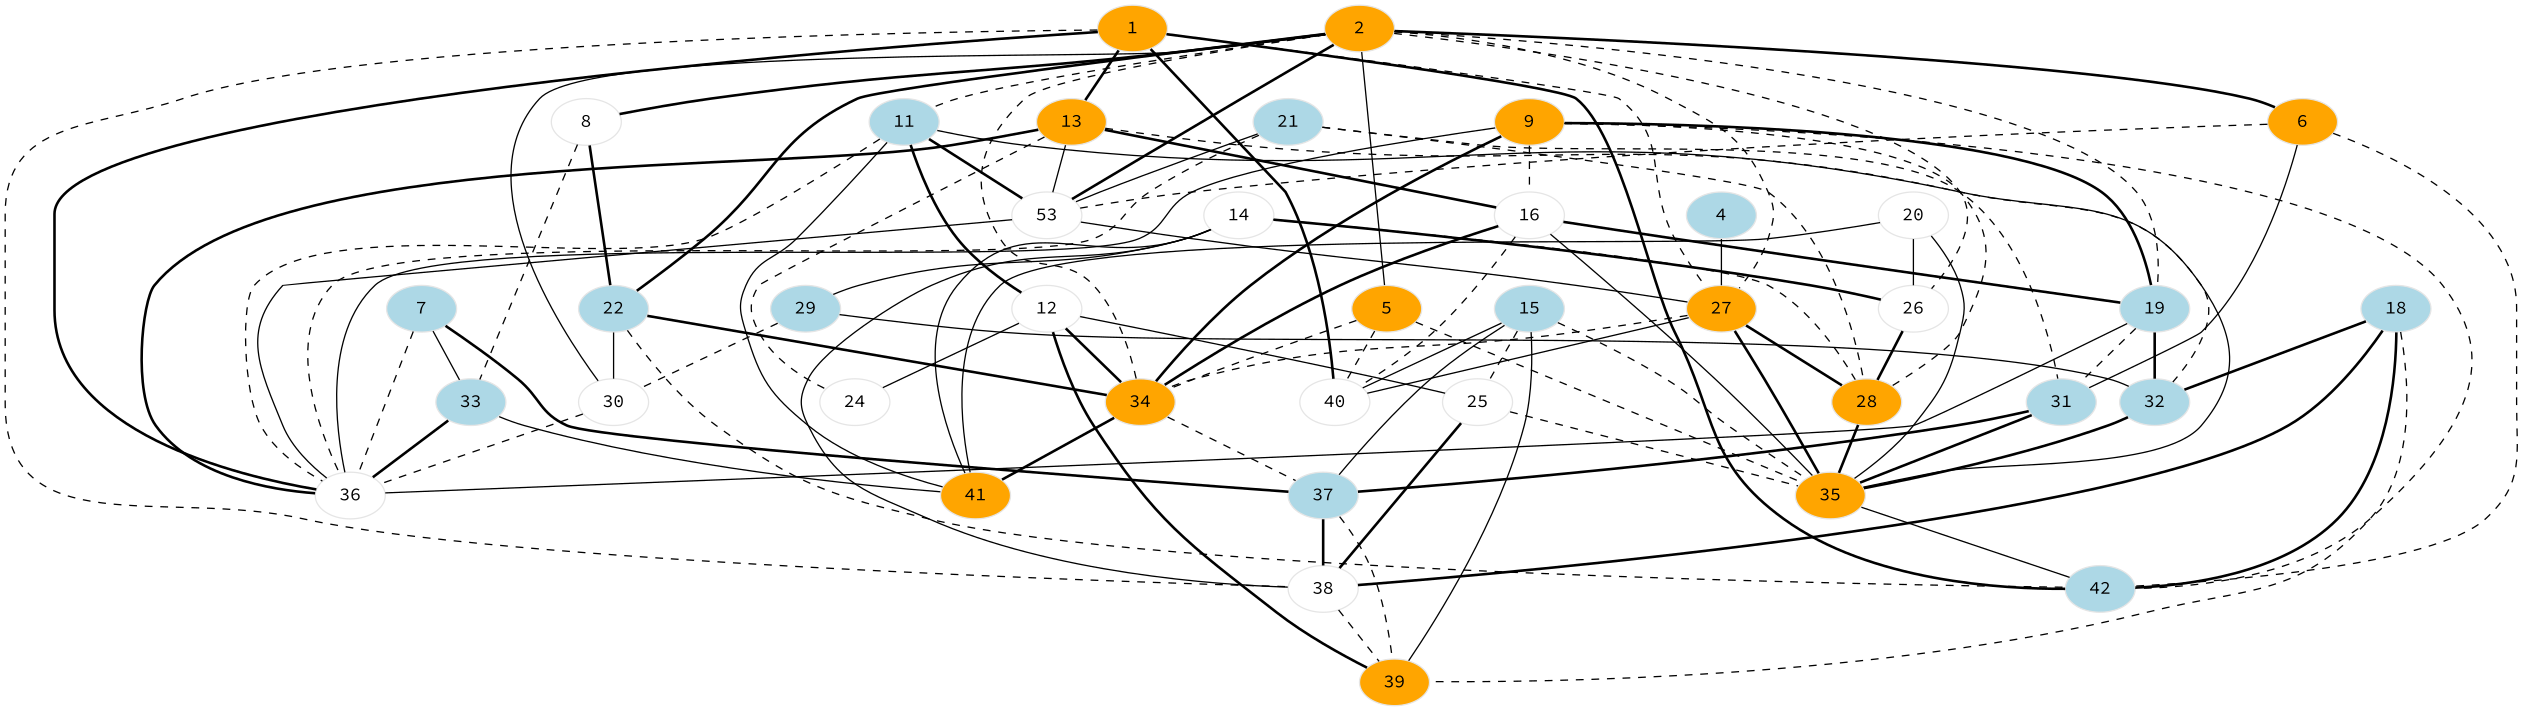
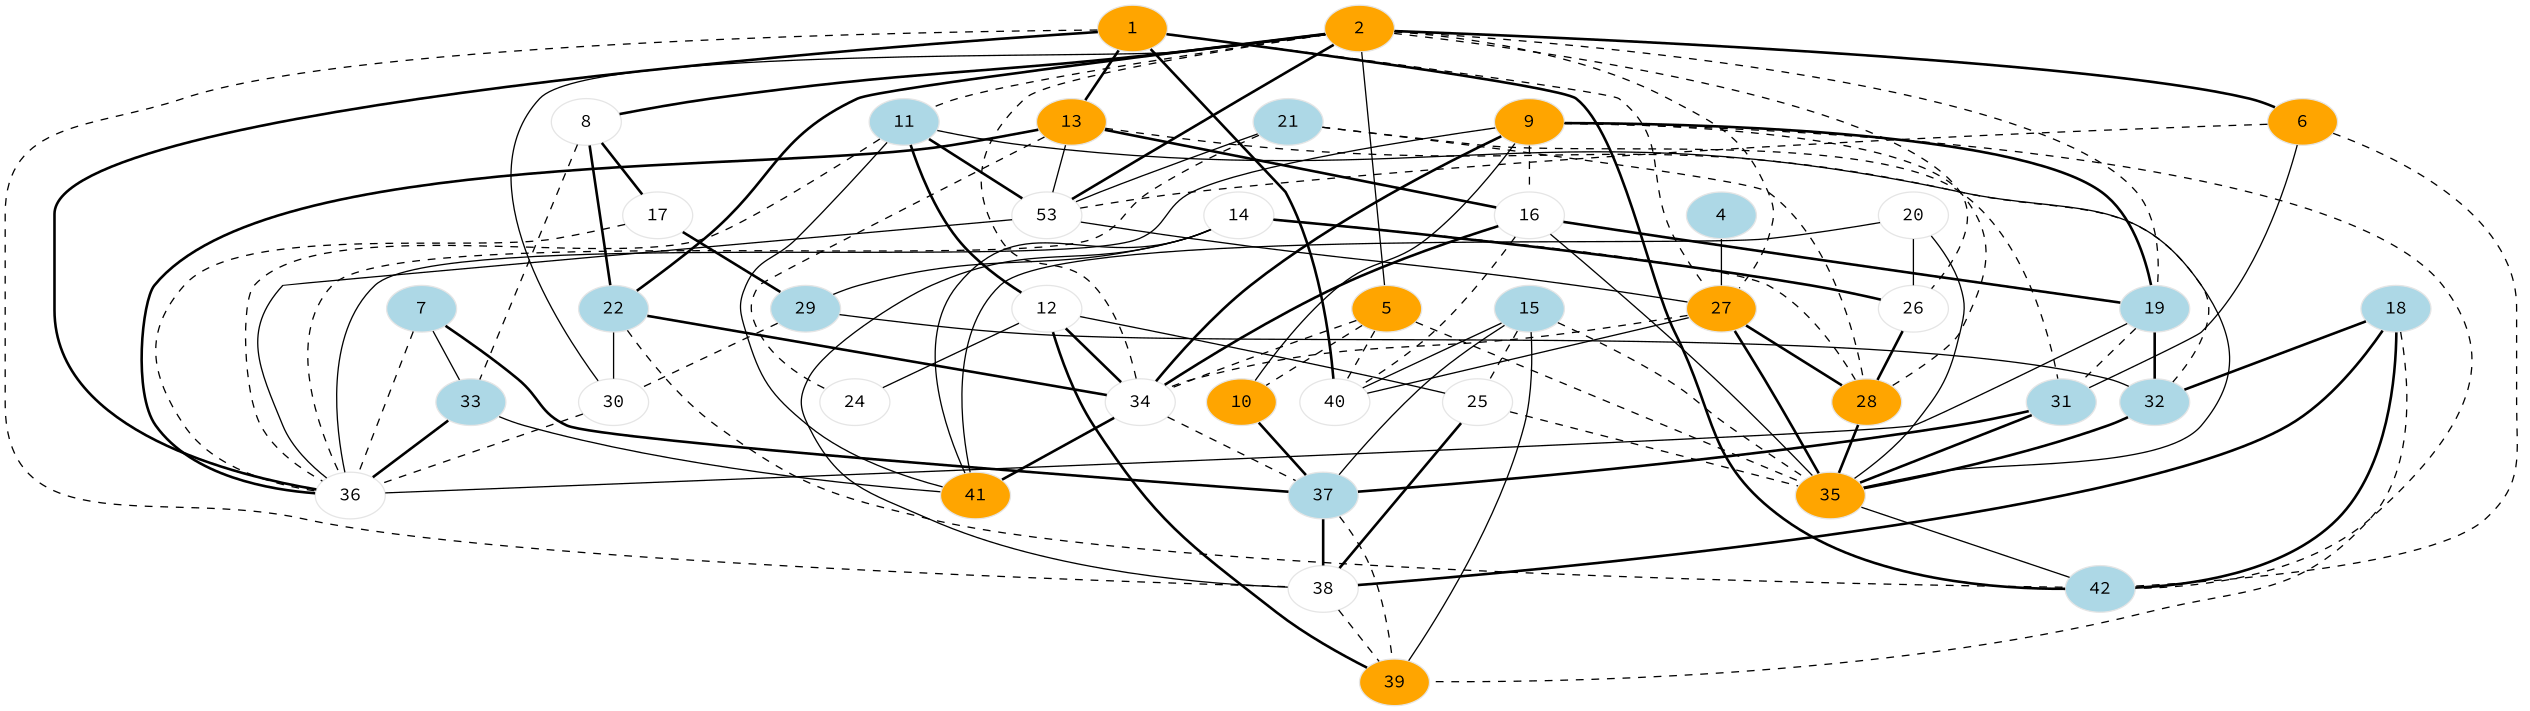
none -> (658, 215)
(1140, 402) -> (1140, 402)
none -> (1241, 402)
